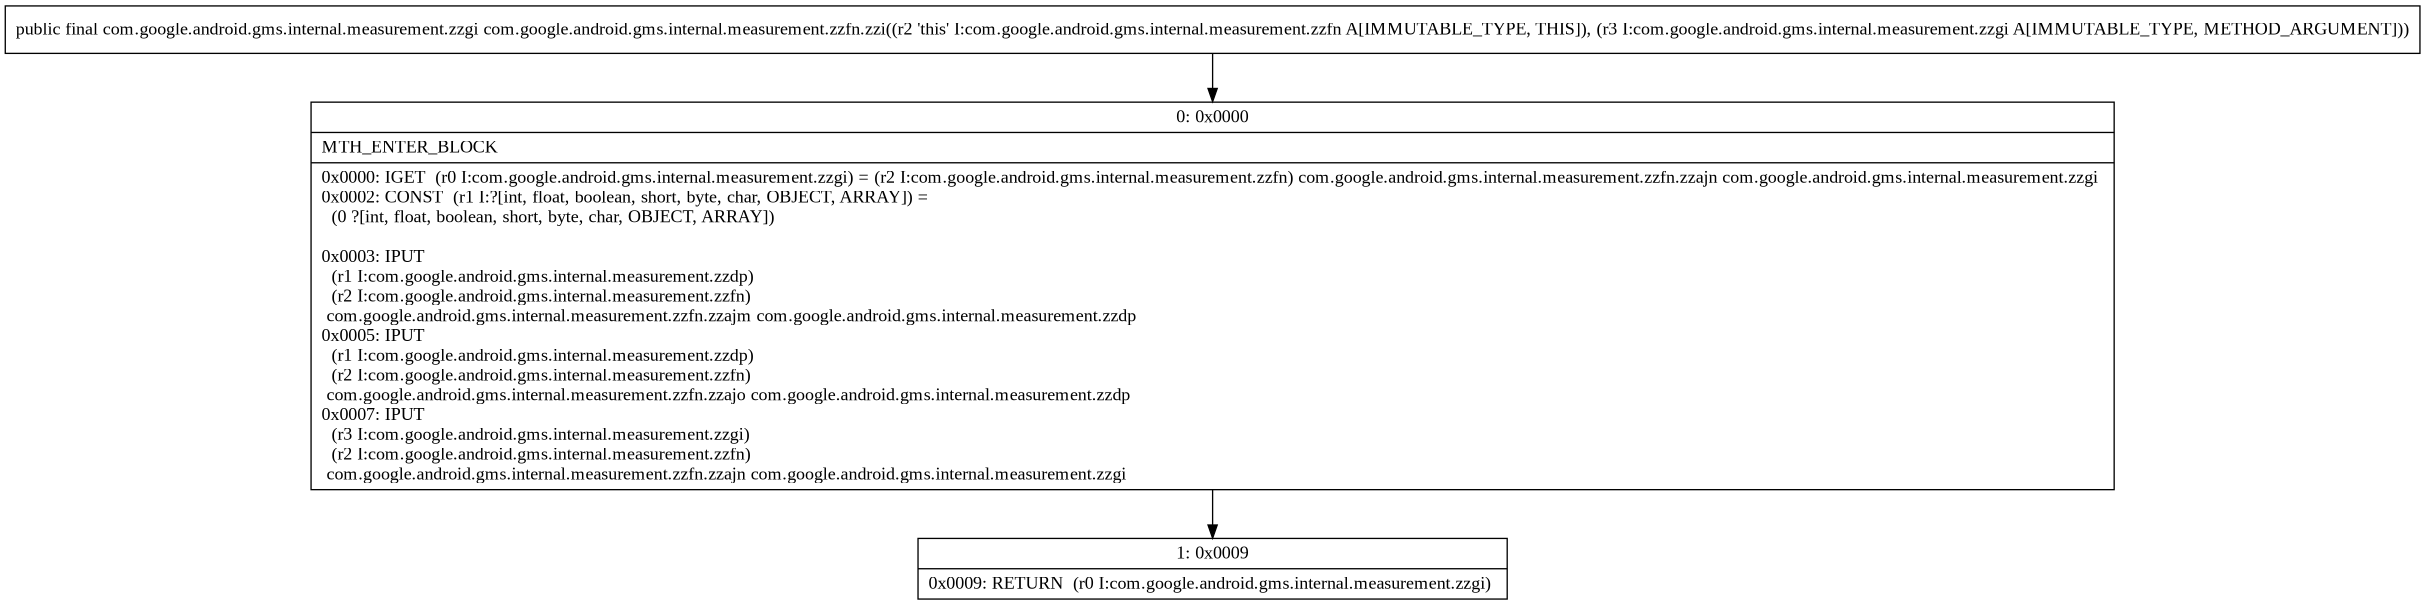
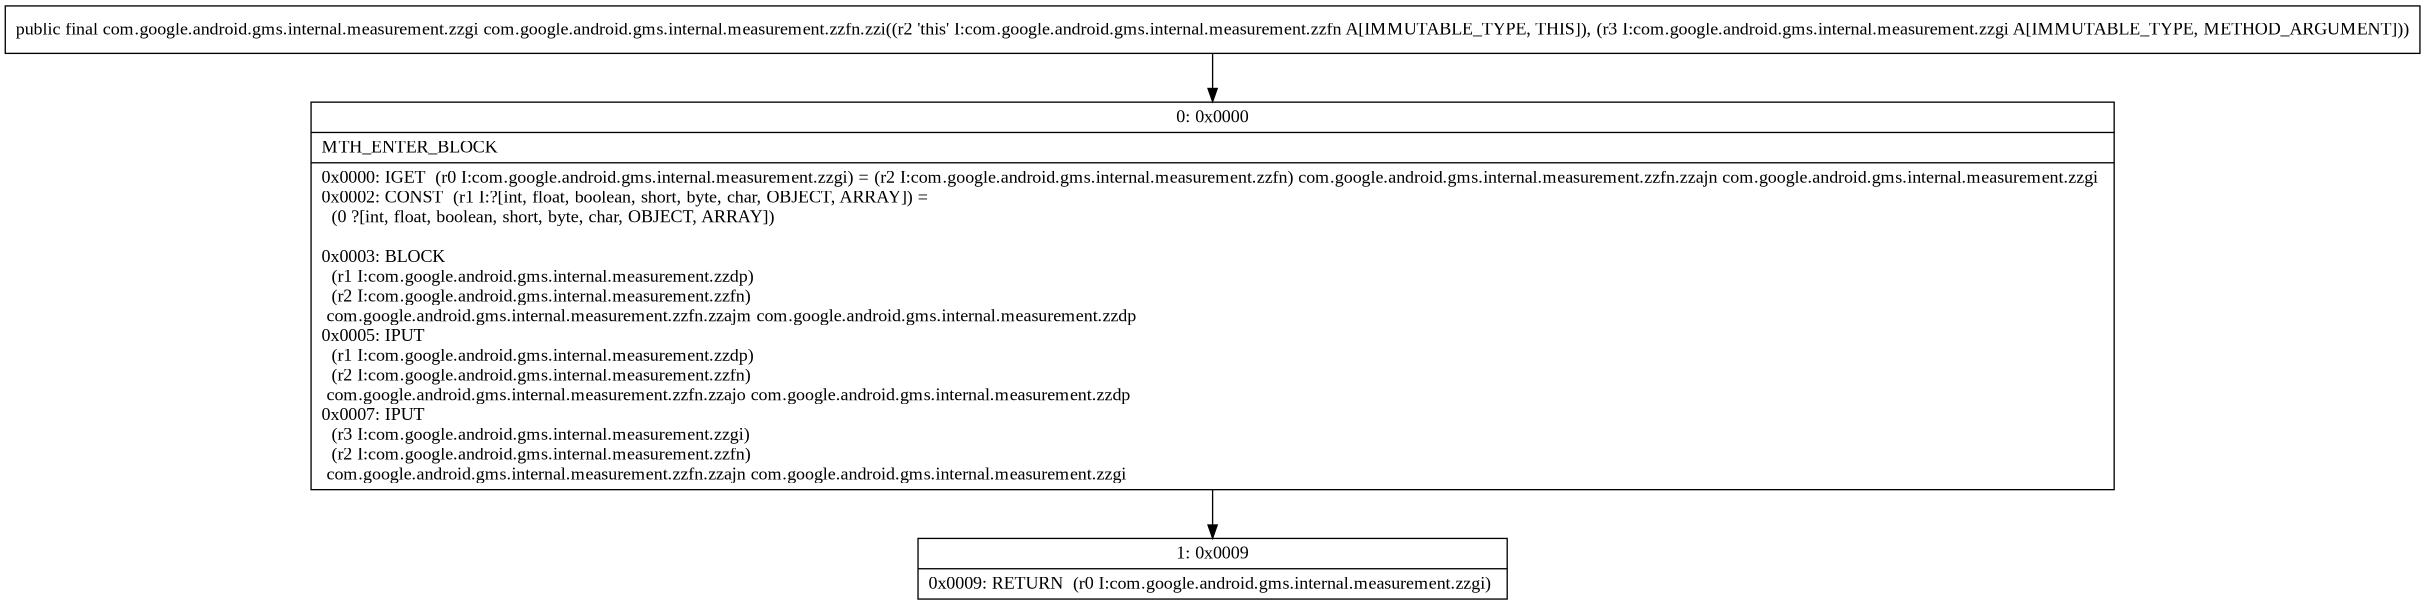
(378, 256) -> (389, 256)
